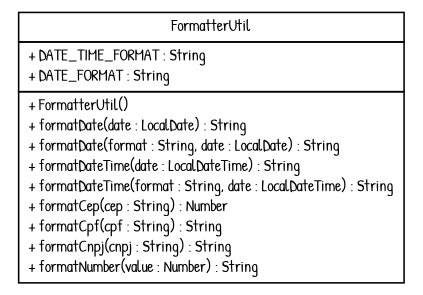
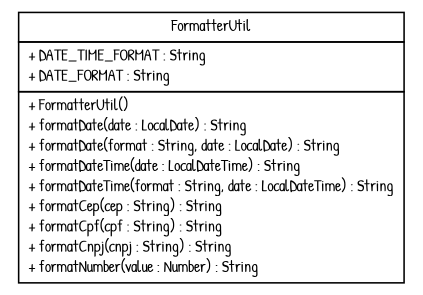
(128, 207) -> (126, 207)
